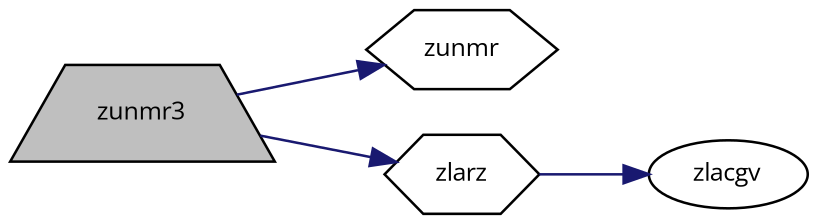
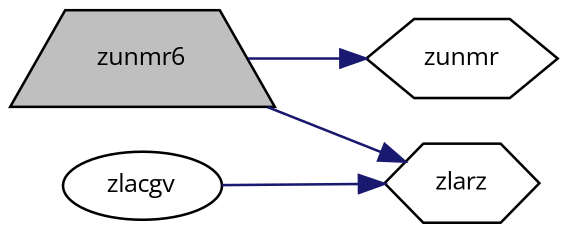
(142, 113) -> (142, 59)
(581, 174) -> (290, 185)
